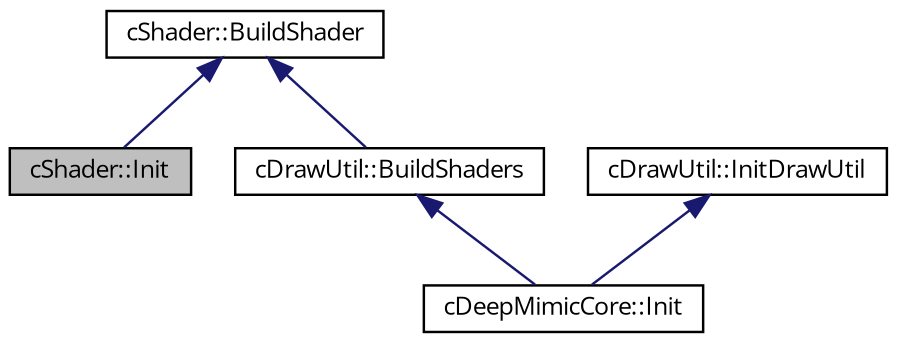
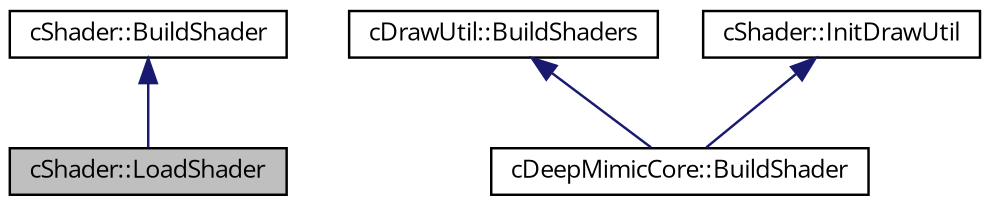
(326, 111) -> none
(100, 172) -> (148, 172)
(737, 172) -> (842, 34)
(564, 309) -> (680, 172)
